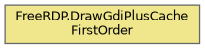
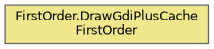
(102, 24) -> (107, 24)
